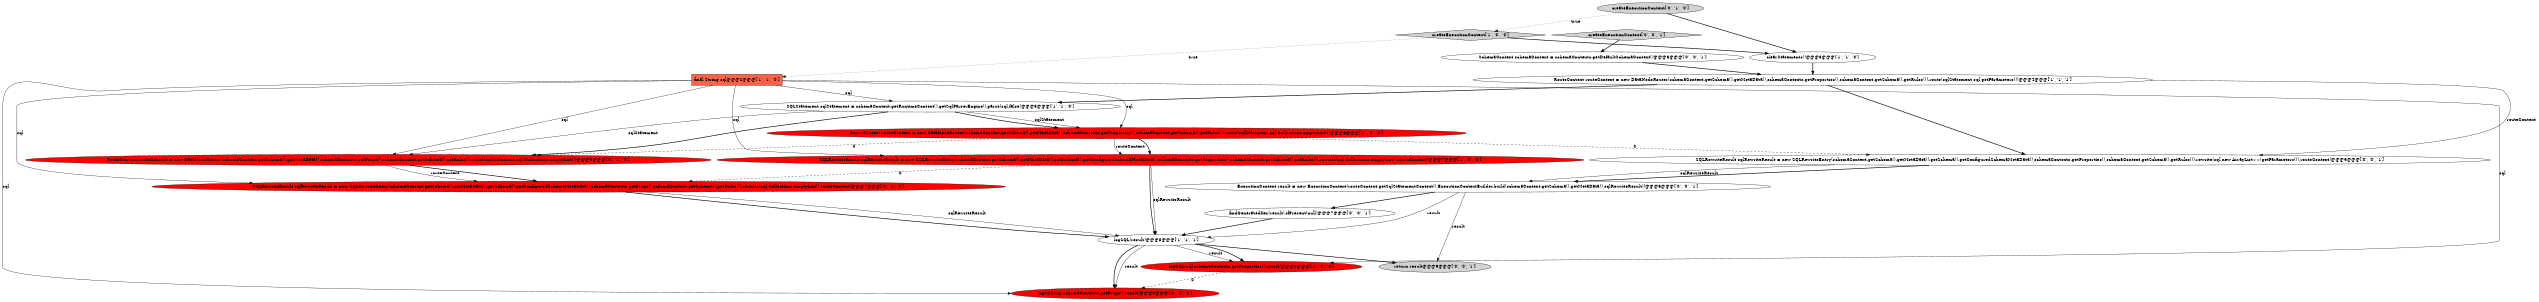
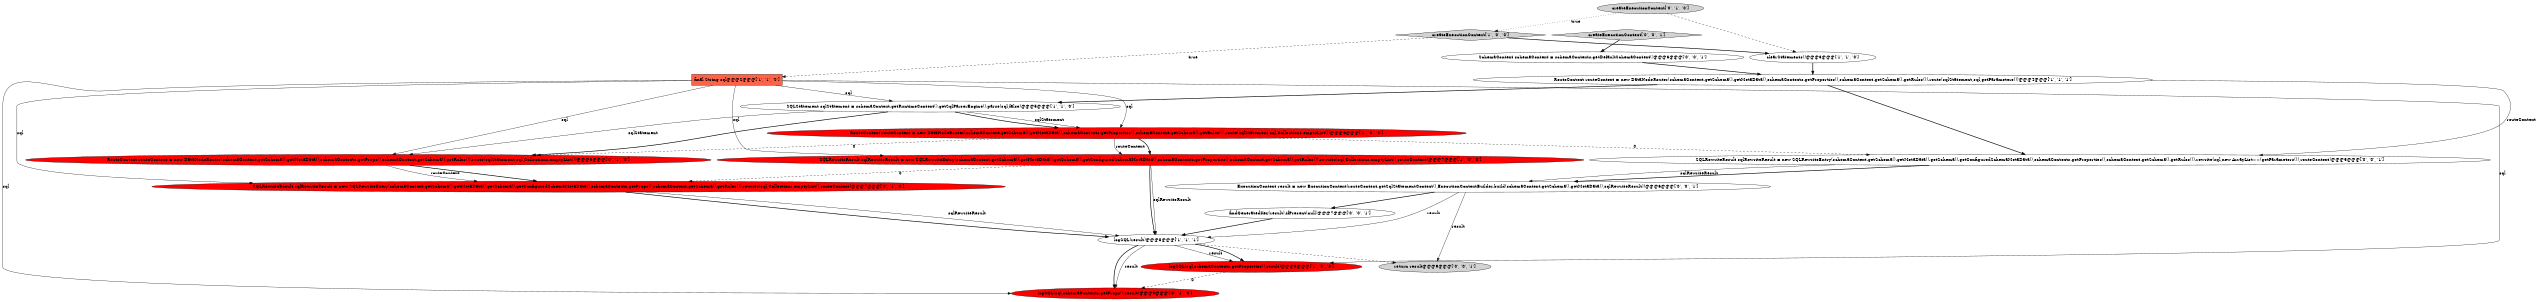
(1730, 32) -> (1730, 32)
(1108, 57) -> (1108, 57)
(1295, 253) -> (1295, 253)
